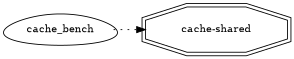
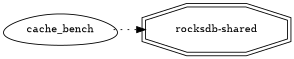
(216, 30) -> (216, 30)
